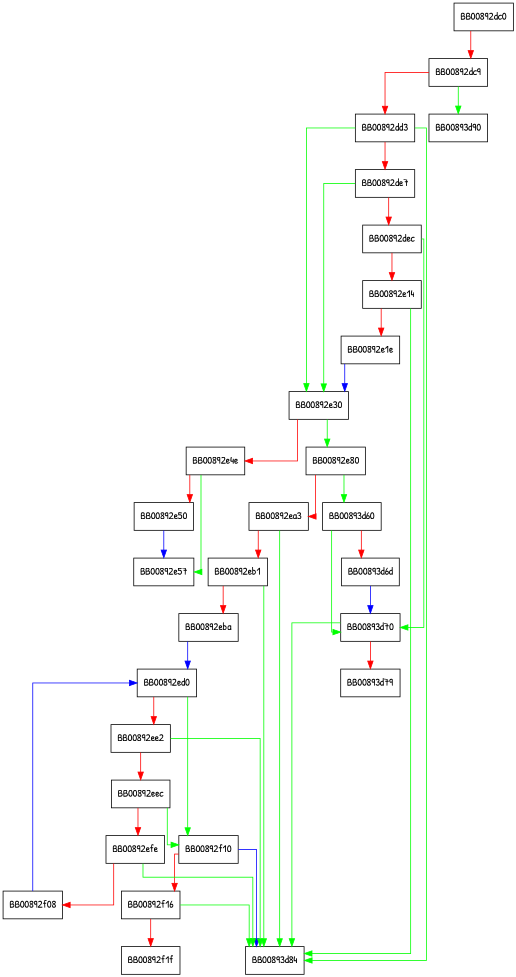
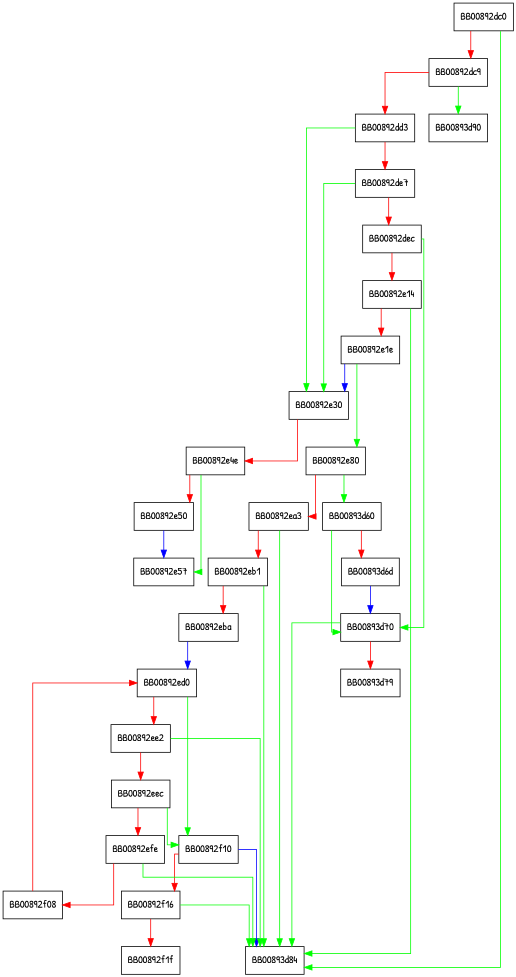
(327, 429) -> (357, 402)
(426, 644) -> (500, 593)
(33, 739) -> (33, 739)
